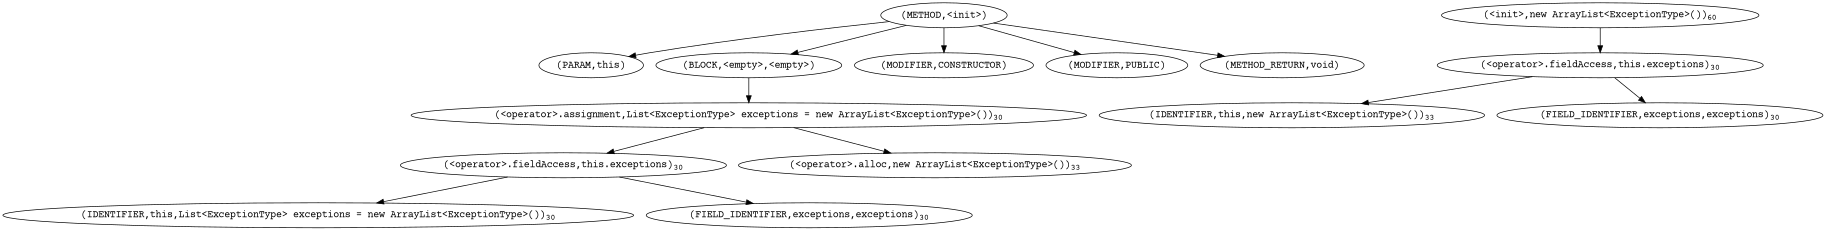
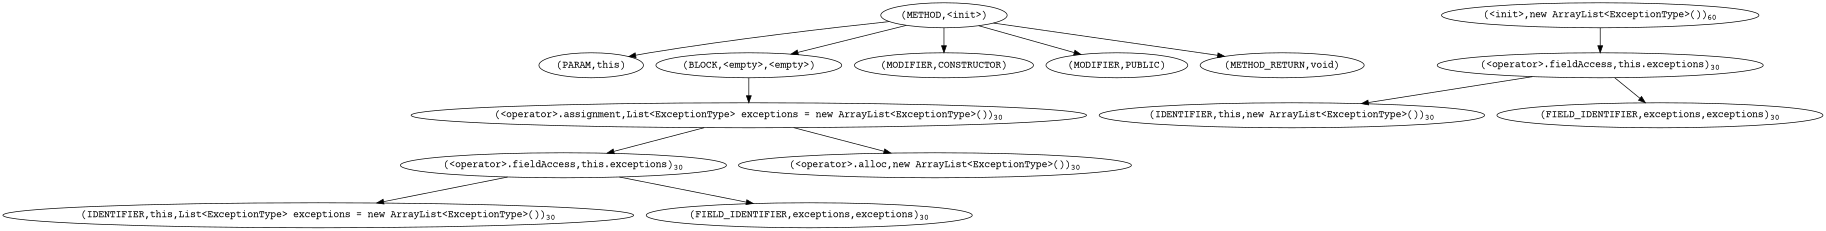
(1430, 114) -> (1430, 114)
(1076, 164) -> (1076, 164)
